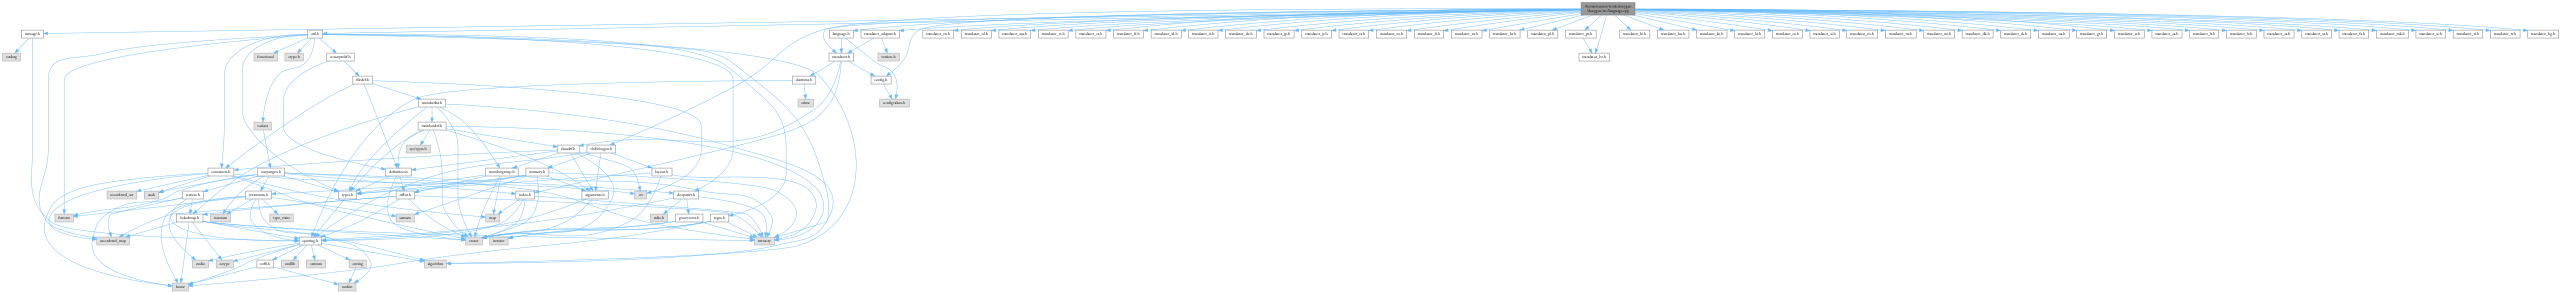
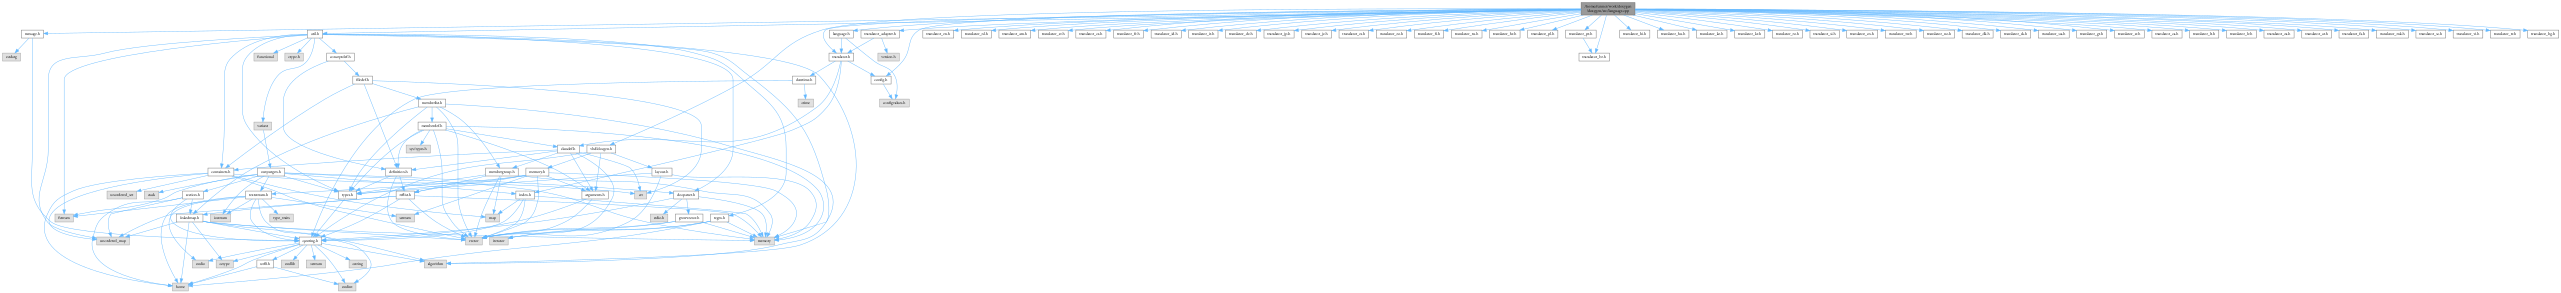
(186, 183) -> none
(353, 274) -> (330, 261)
